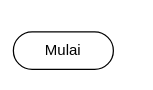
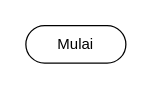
(63, 51) -> (76, 44)
